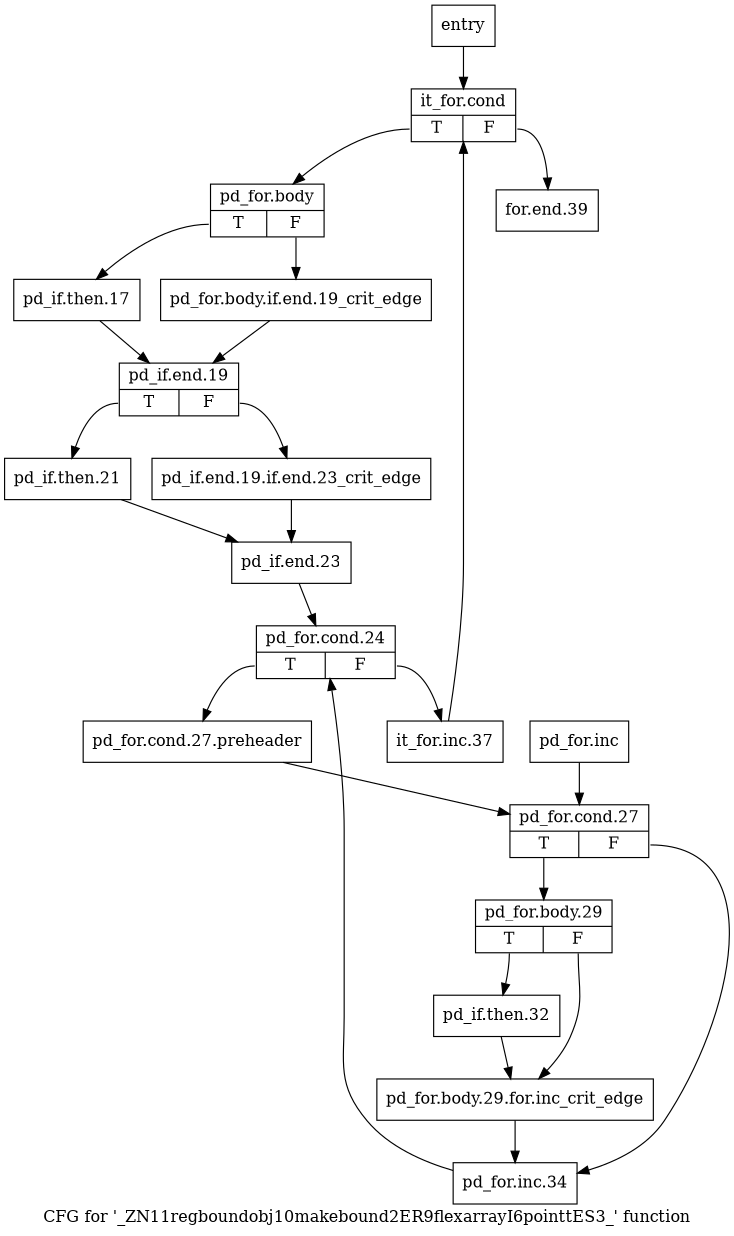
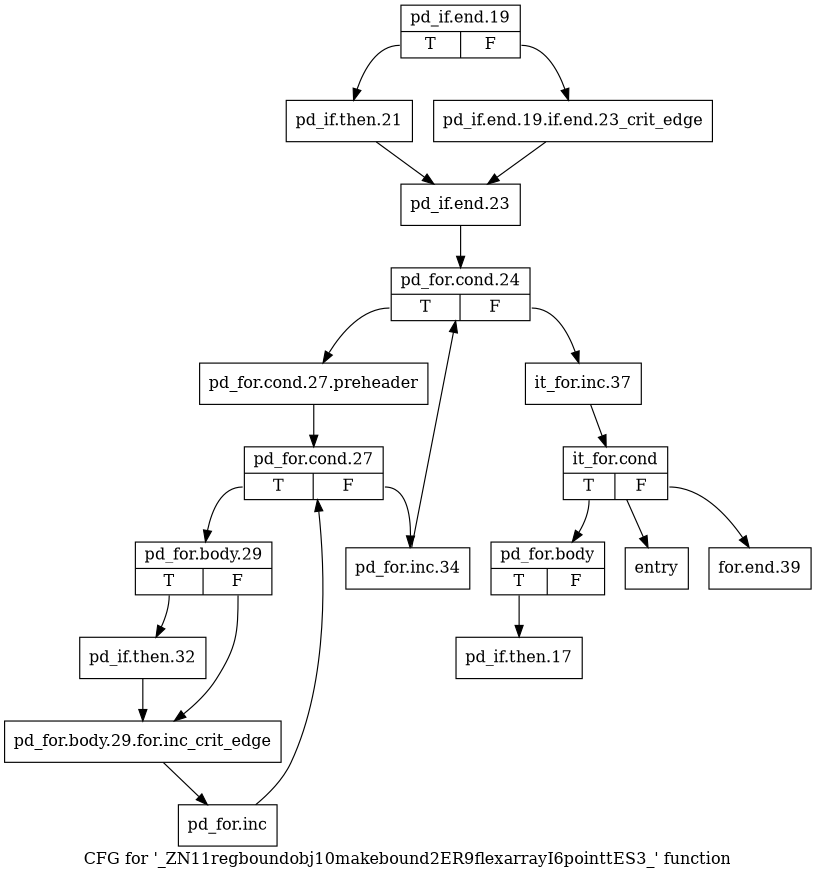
(463, 62) -> (635, 518)
(296, 300) -> none
(120, 338) -> none
(515, 1136) -> (181, 780)
